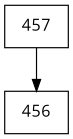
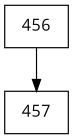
(37, 64) -> (37, 64)
